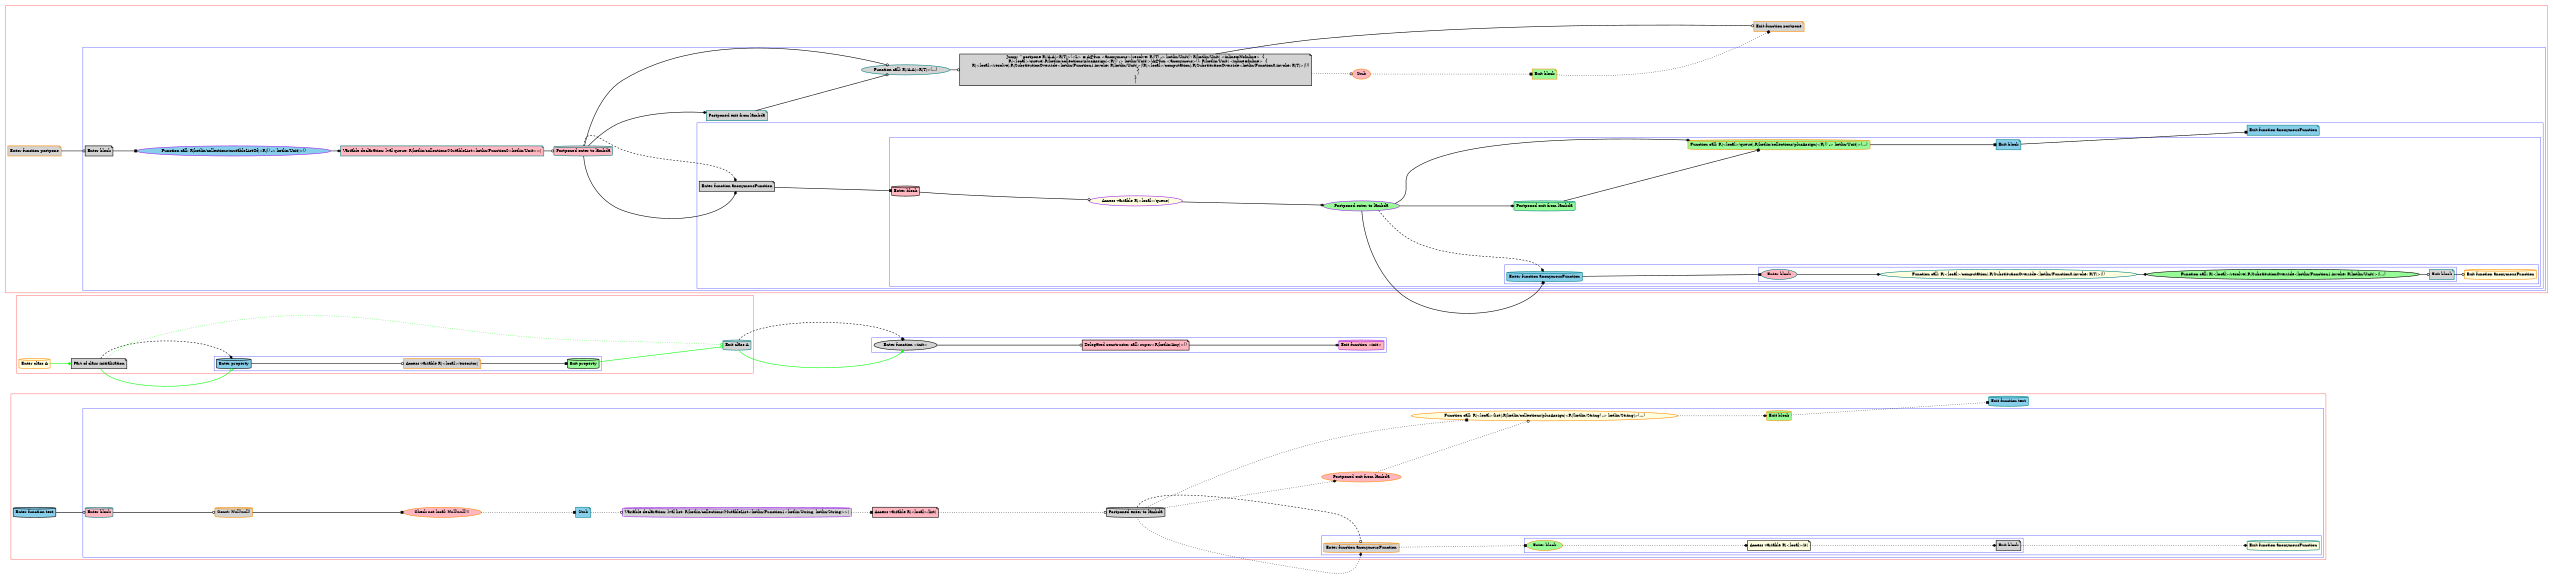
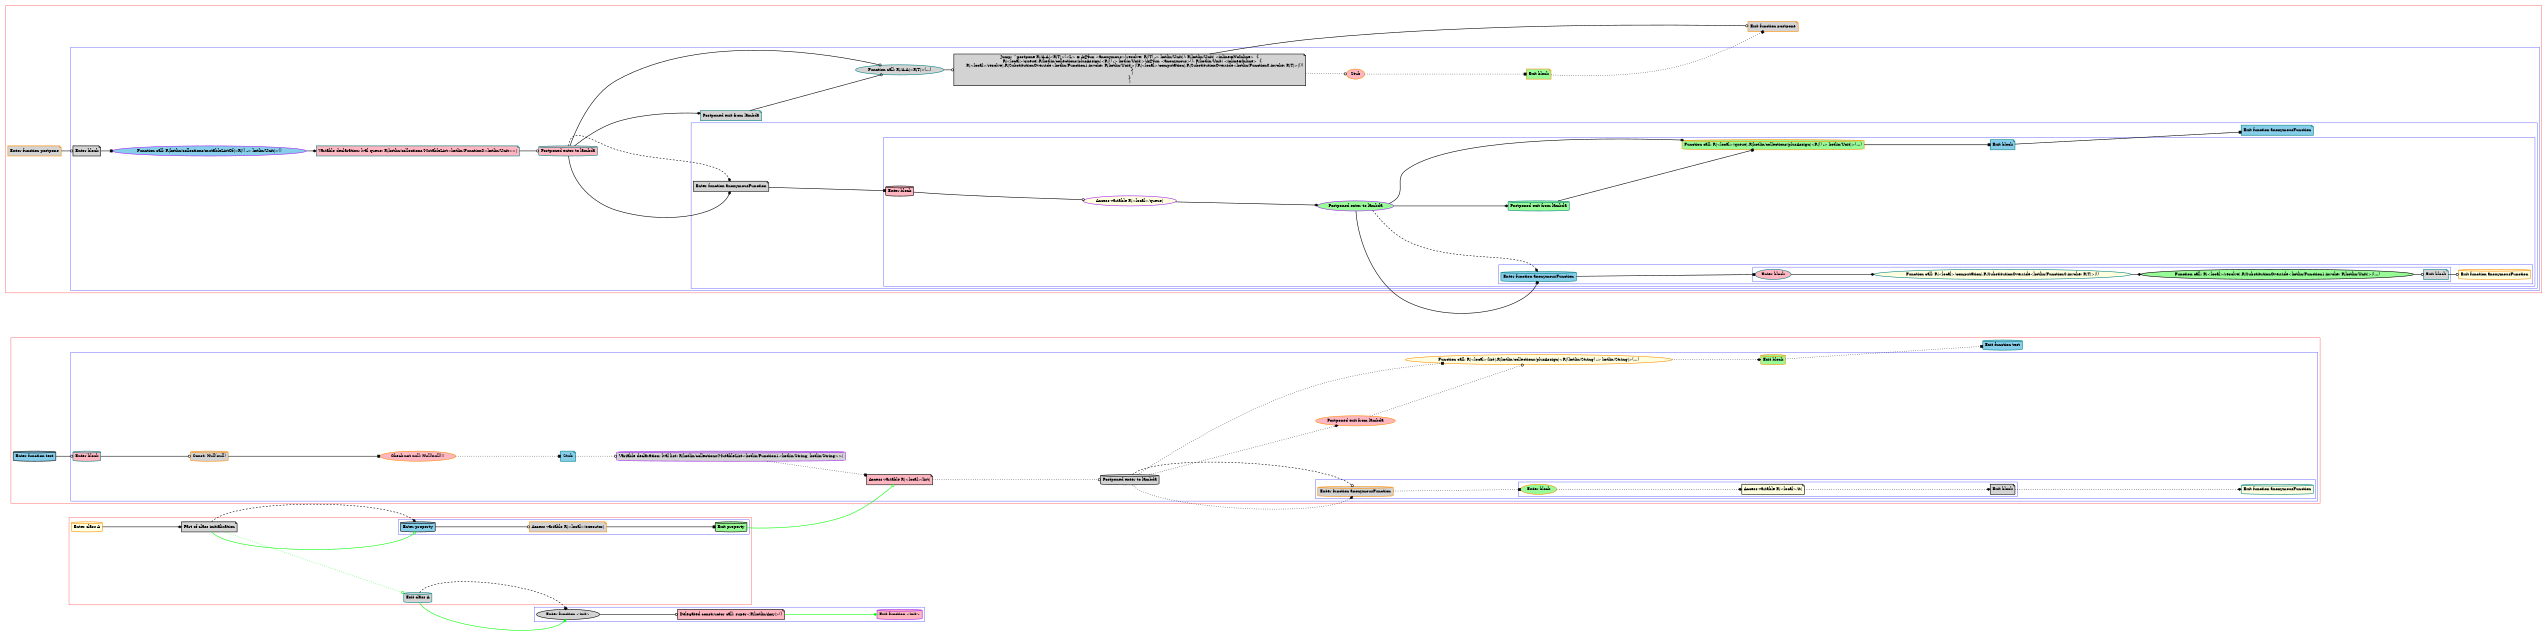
(1262, 345) -> (829, 614)
(660, 354) -> (824, 522)
(59, 364) -> (140, 527)
(442, 512) -> (418, 456)
